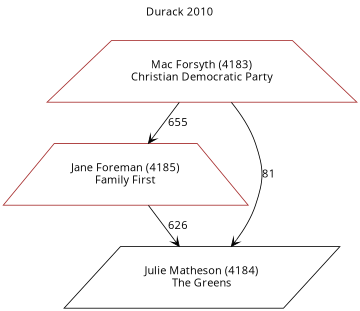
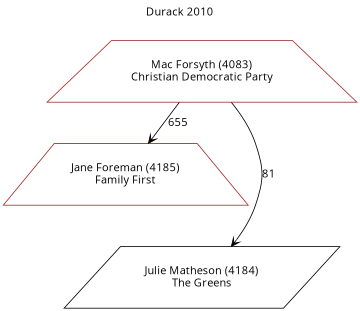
(202, 71) -> (202, 71)
(161, 223) -> none
